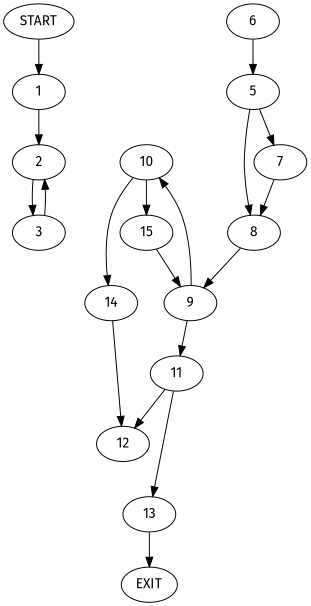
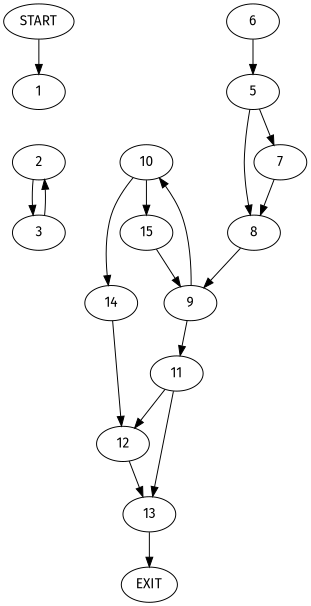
(39, 122) -> none
none -> (134, 474)
